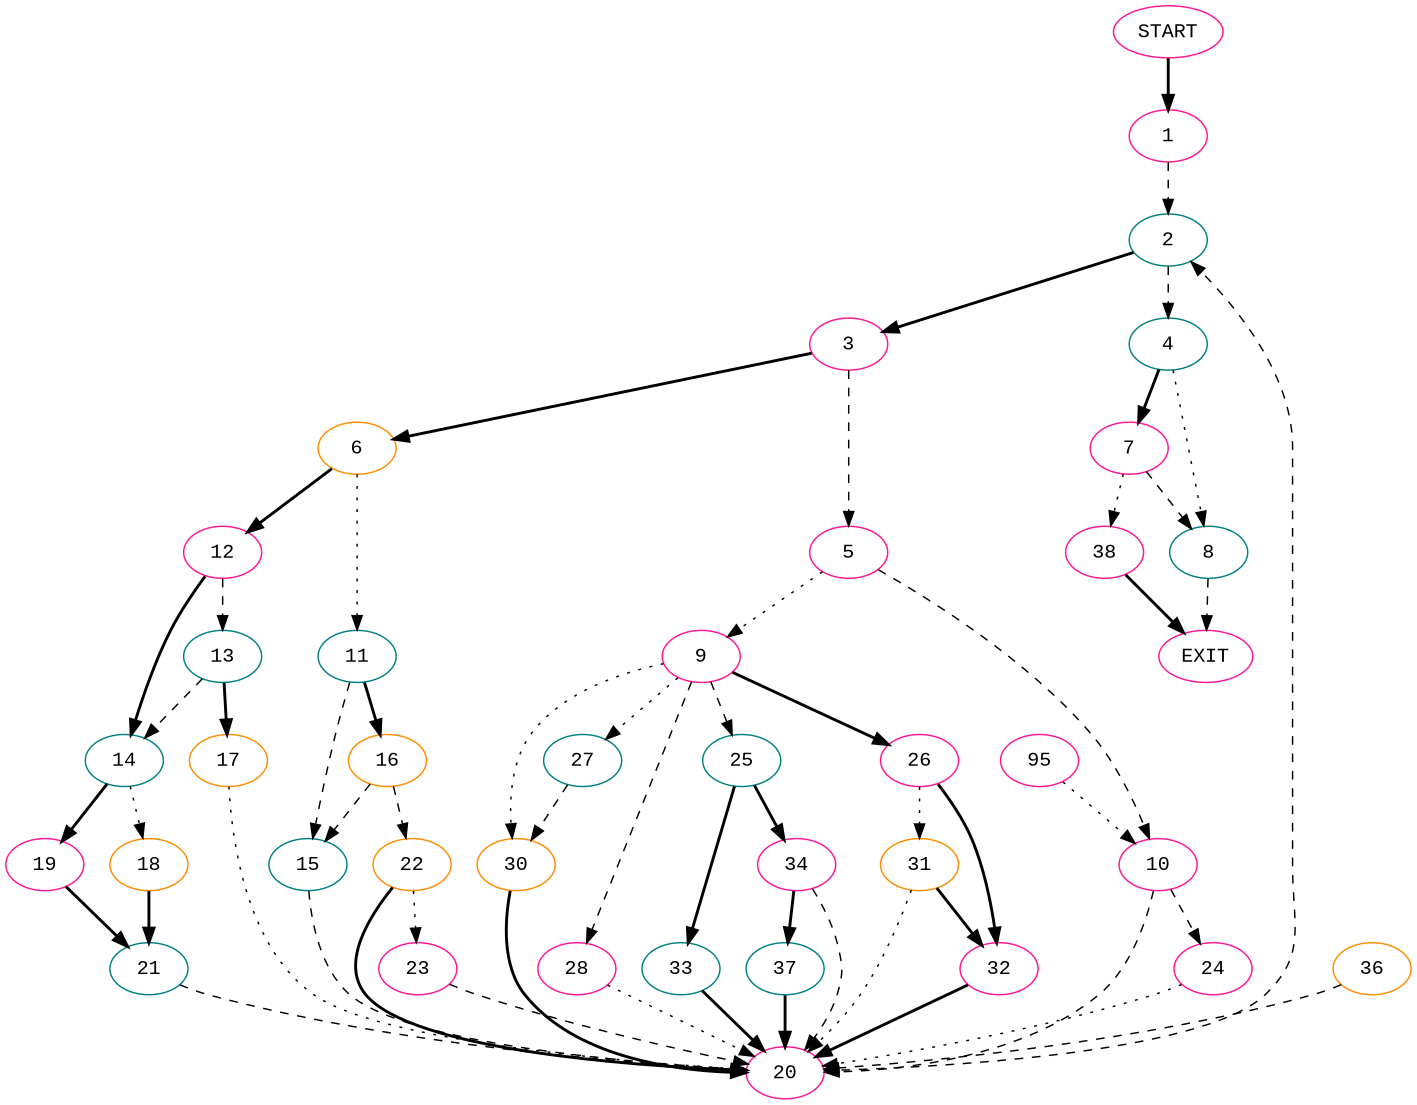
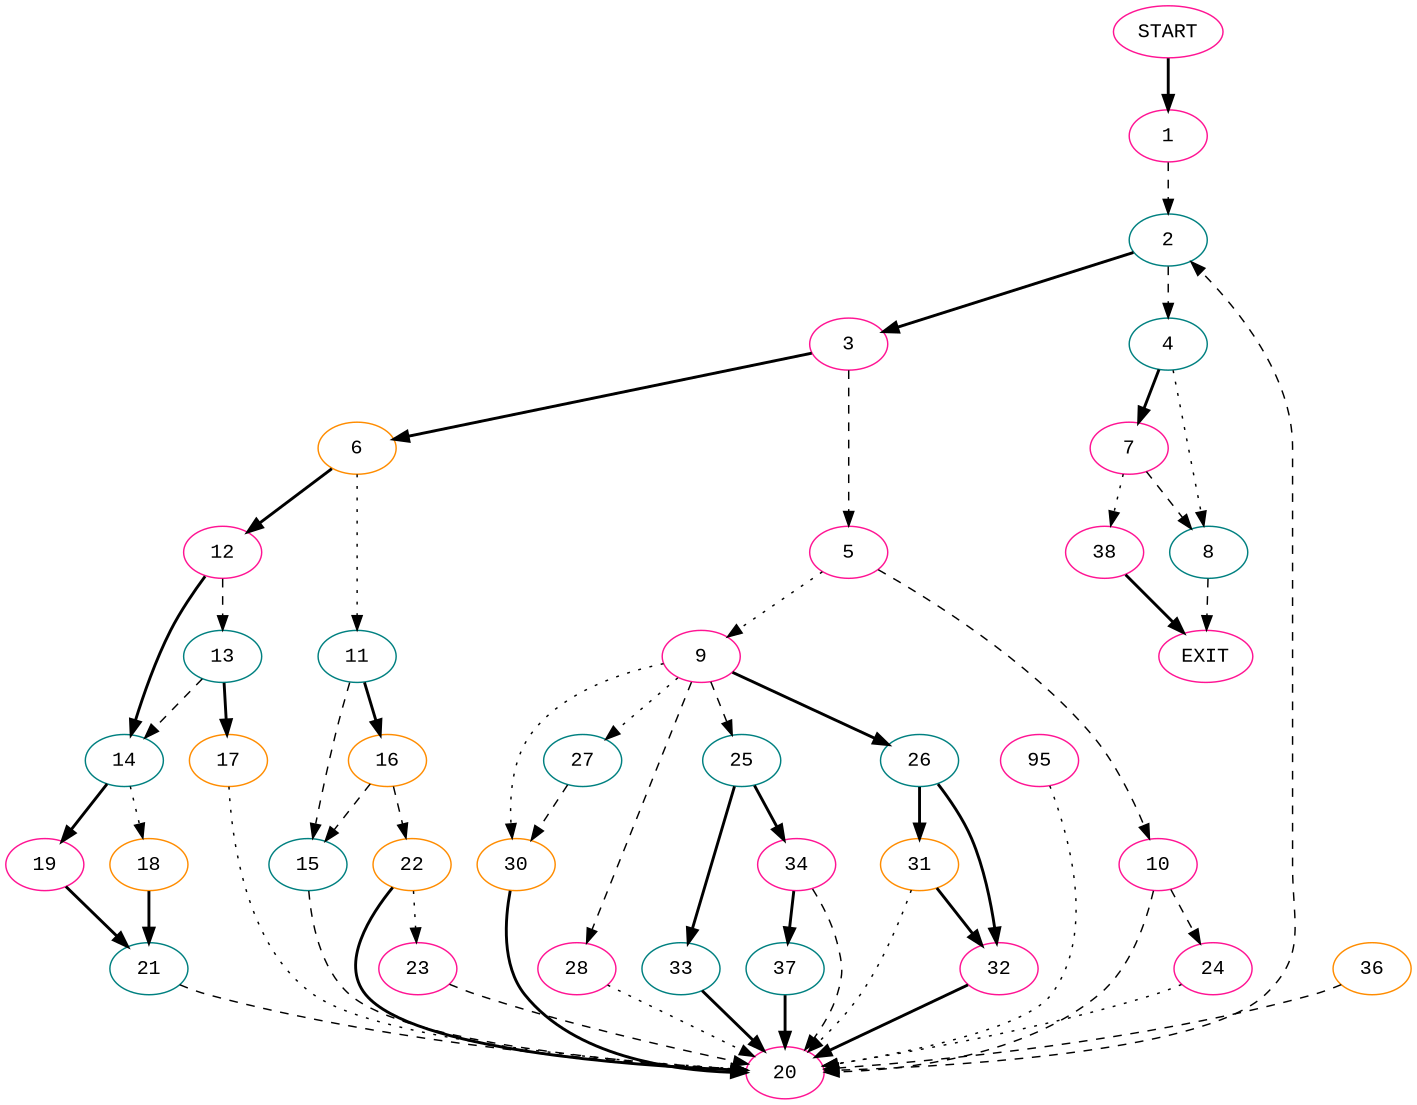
(920, 761) -> (920, 761)
(920, 805) -> (920, 805)
(1093, 808) -> (1047, 998)
